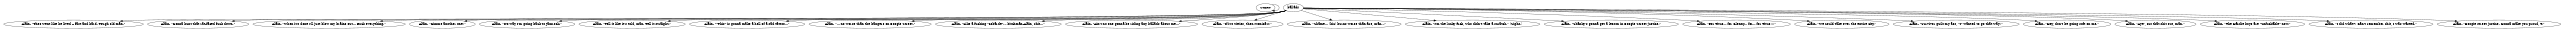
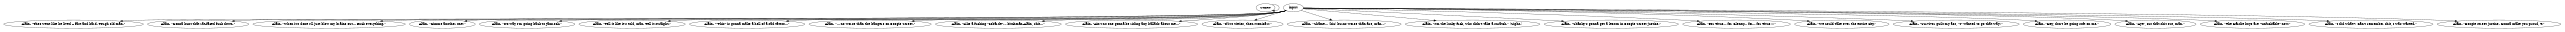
(1293, 8) -> (1293, 8)
